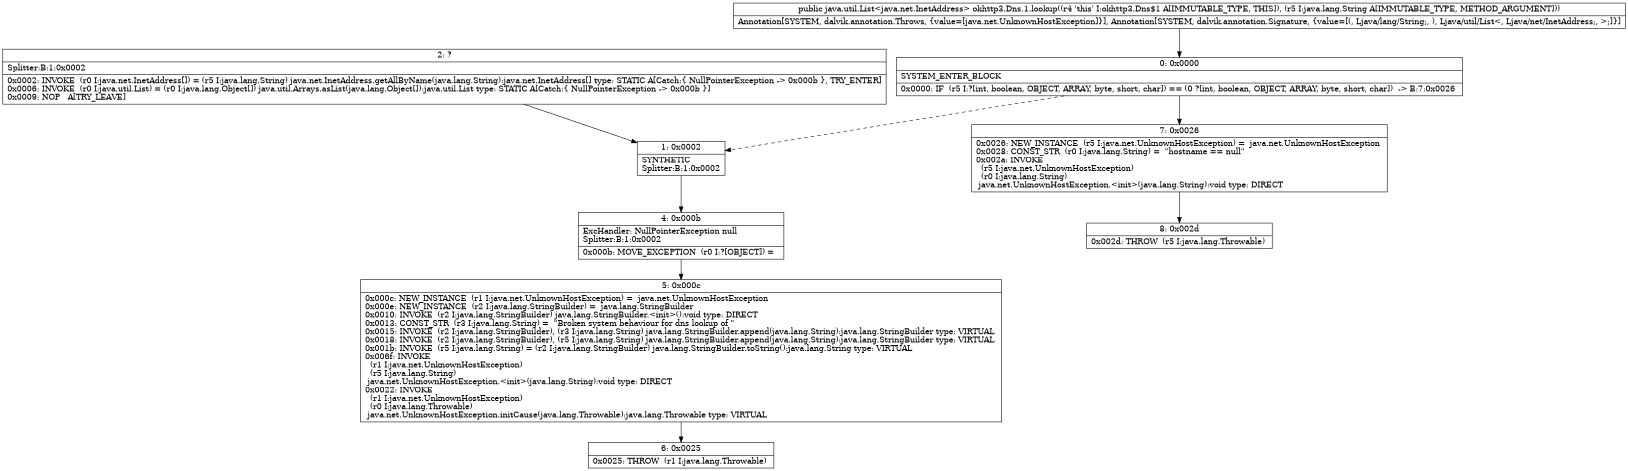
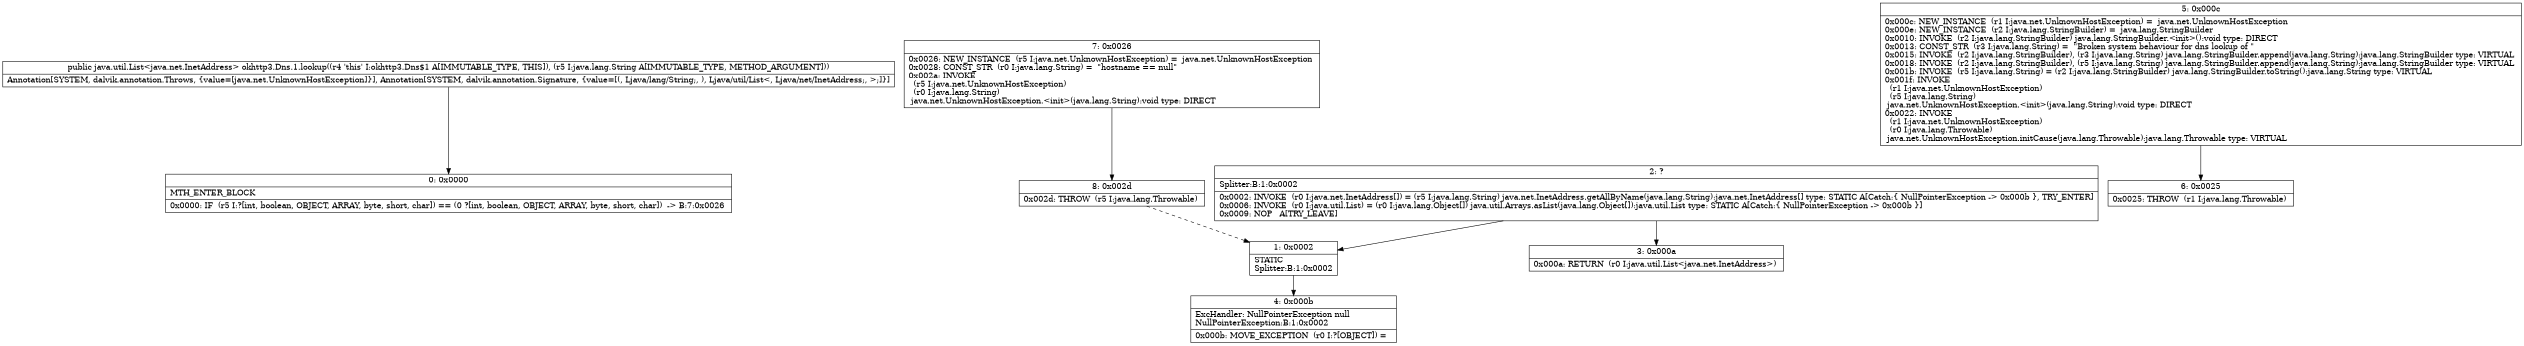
(951, 76) -> (213, 193)
(1179, 108) -> none
(897, 123) -> (1196, 223)
(666, 160) -> (1269, 260)
(622, 240) -> (1262, 323)
none -> (1656, 258)
(681, 267) -> none
(400, 357) -> (1920, 80)
